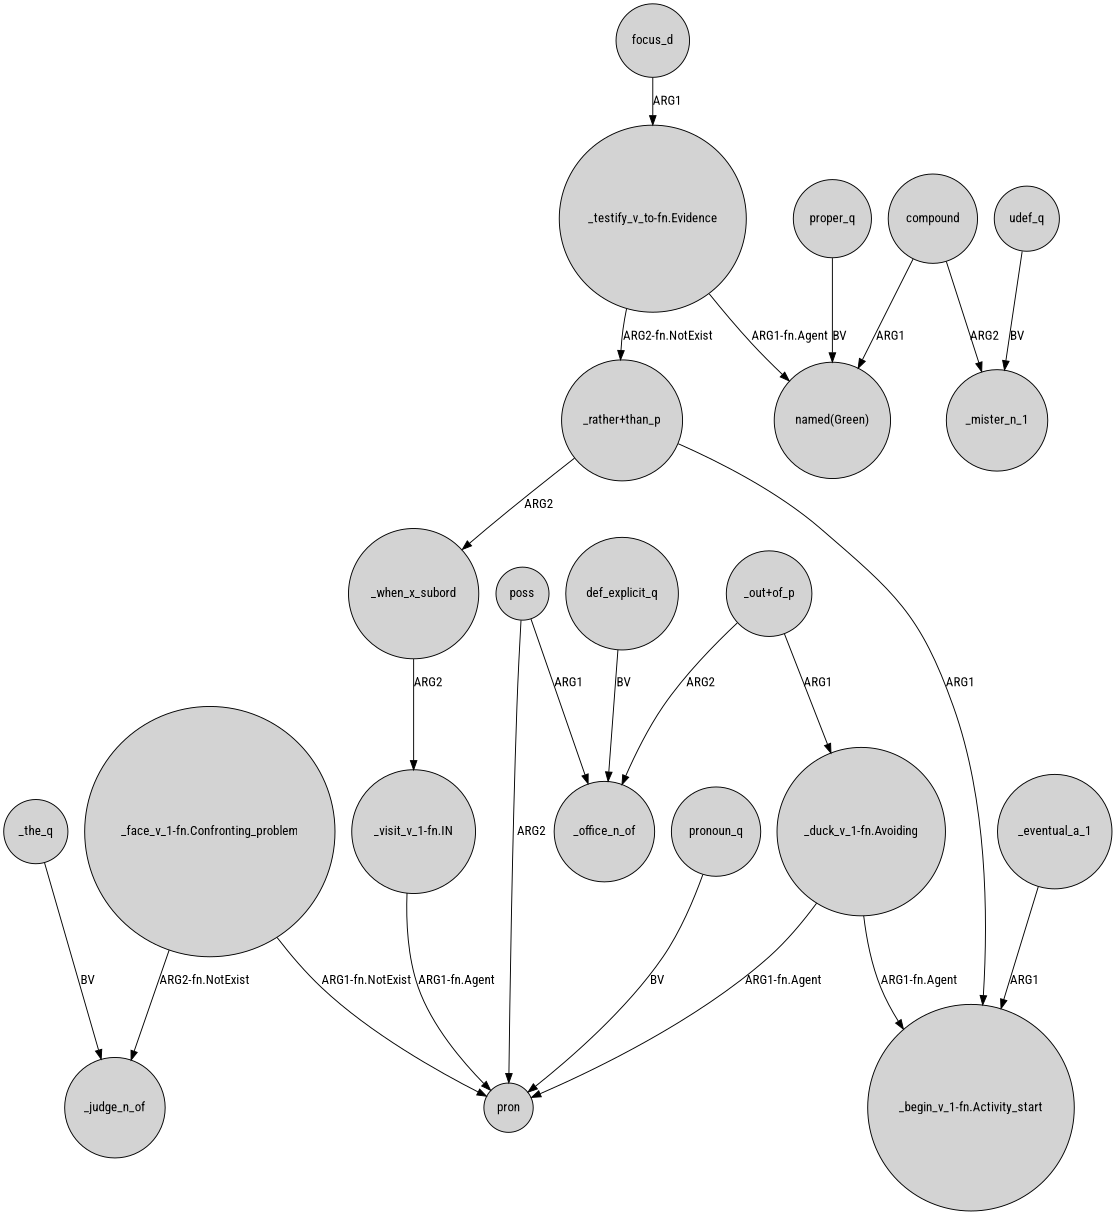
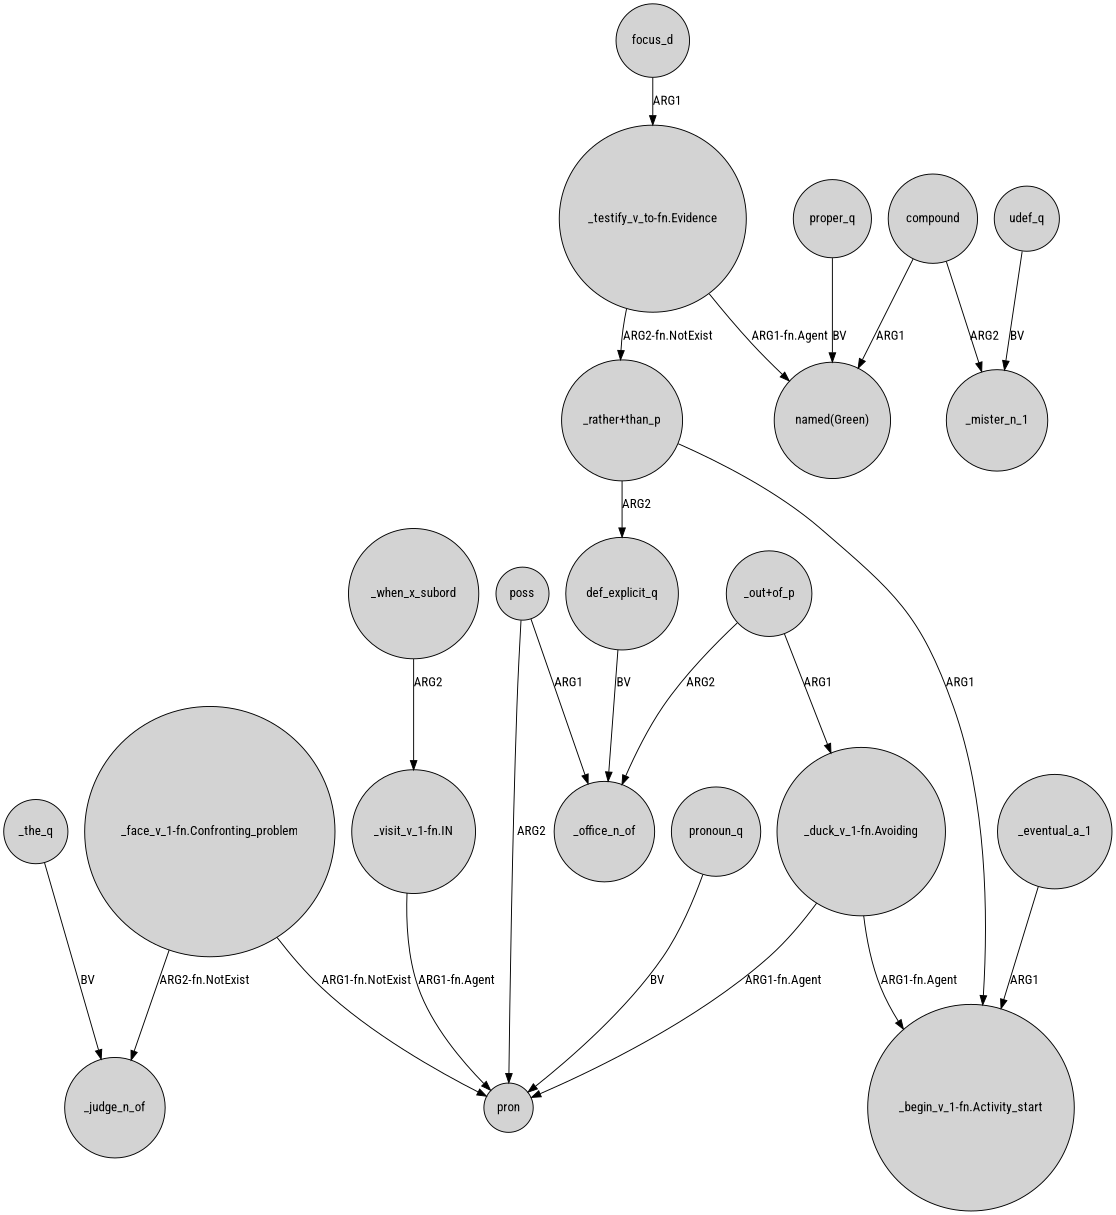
(522, 500) -> (622, 504)
